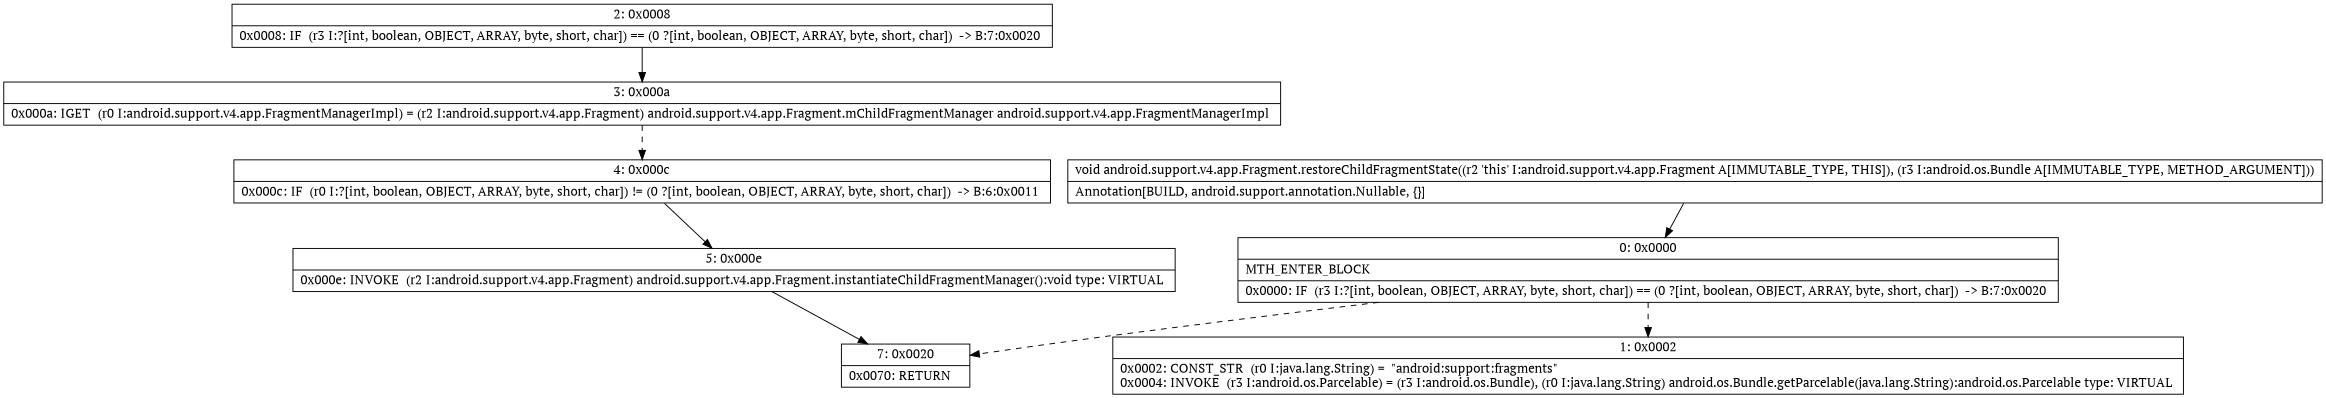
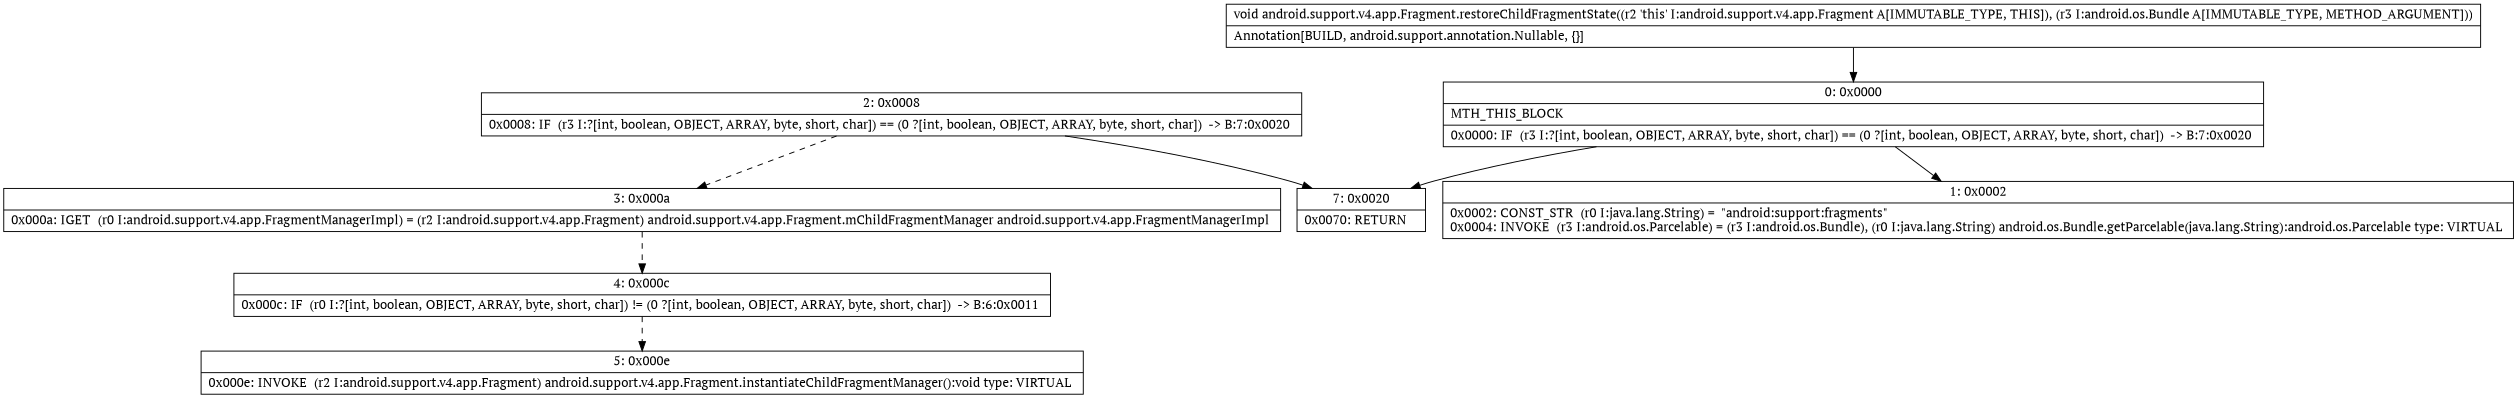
(642, 60) -> (771, 161)
(685, 222) -> (642, 329)
(1308, 270) -> (1508, 114)
(1648, 315) -> (1914, 161)
(816, 316) -> (1185, 157)
(1179, 327) -> (1508, 164)
